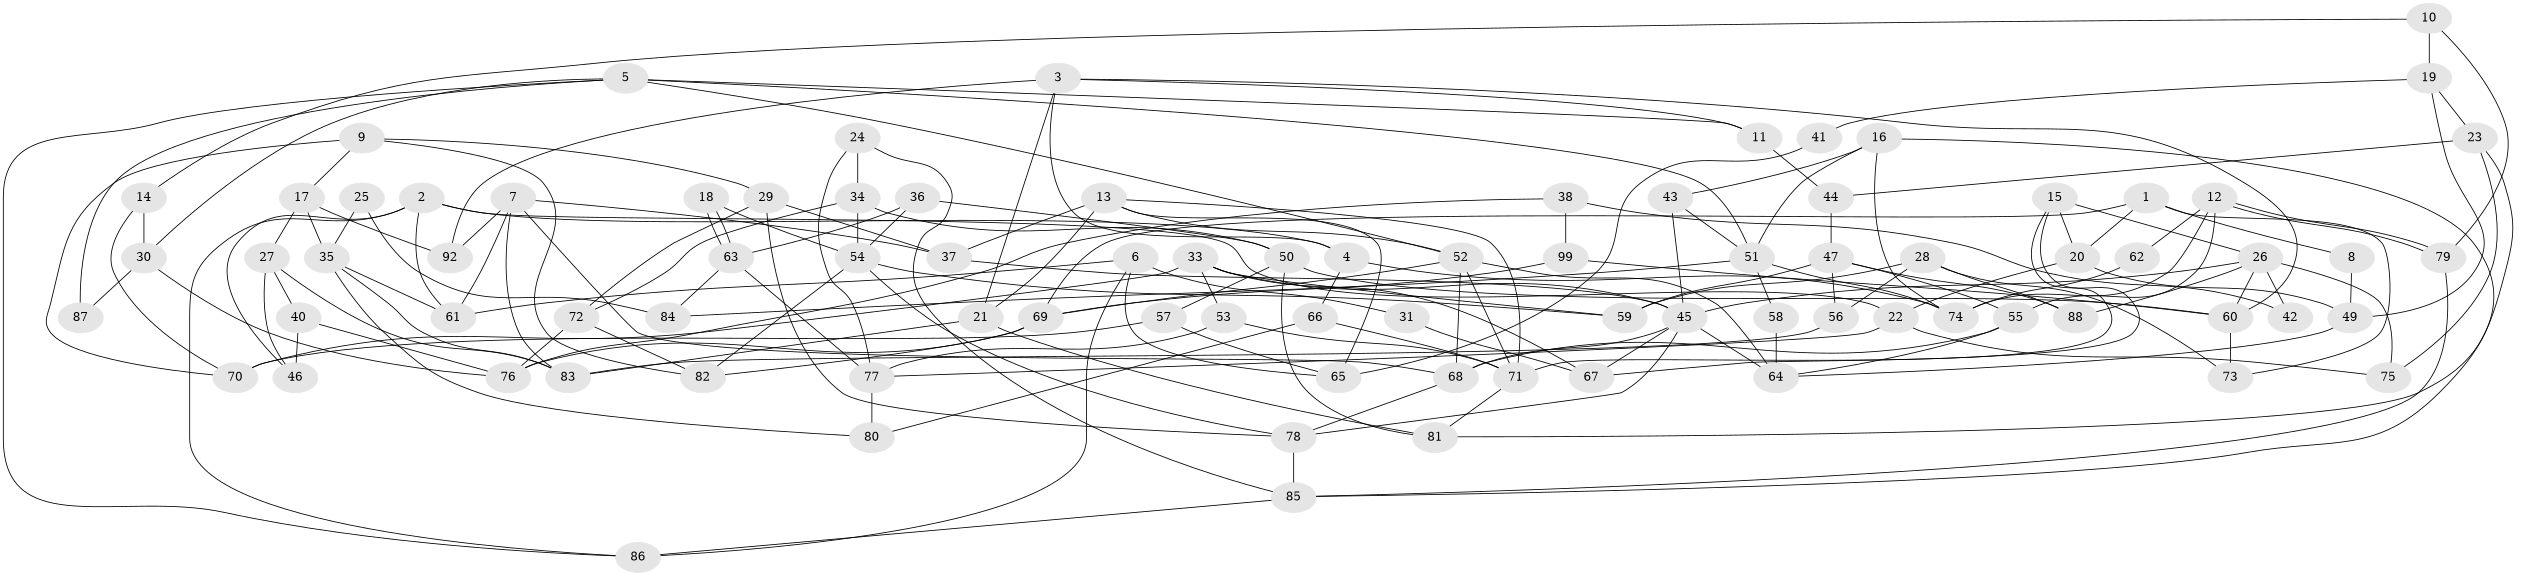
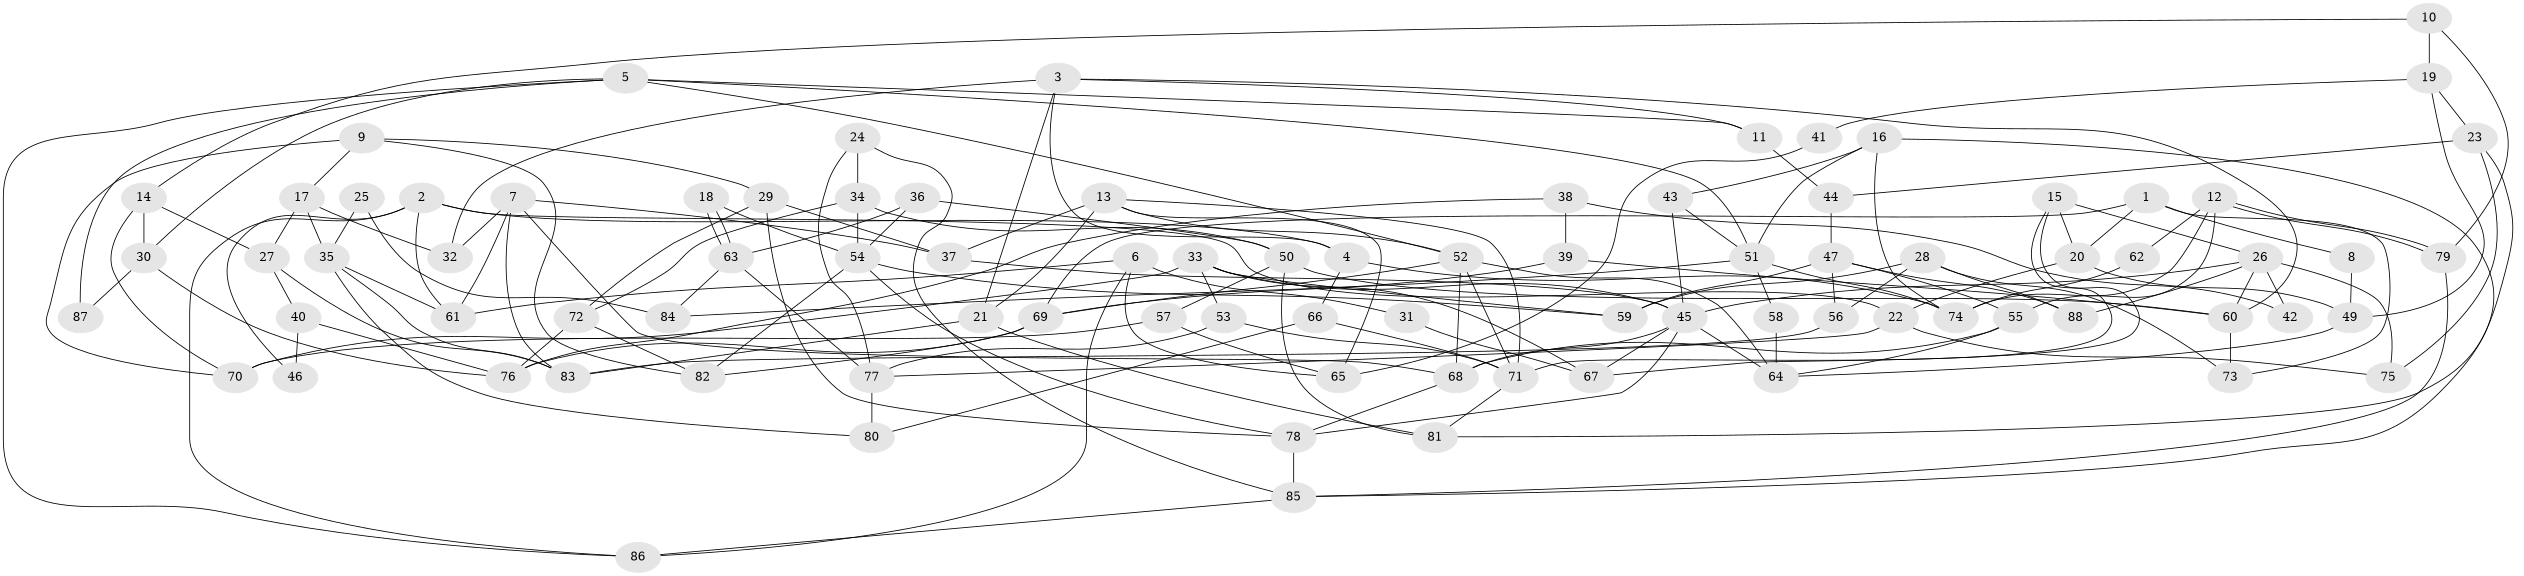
(450, 258) -> (450, 258)
(1566, 258) -> (1566, 258)
(266, 321) -> (205, 228)
